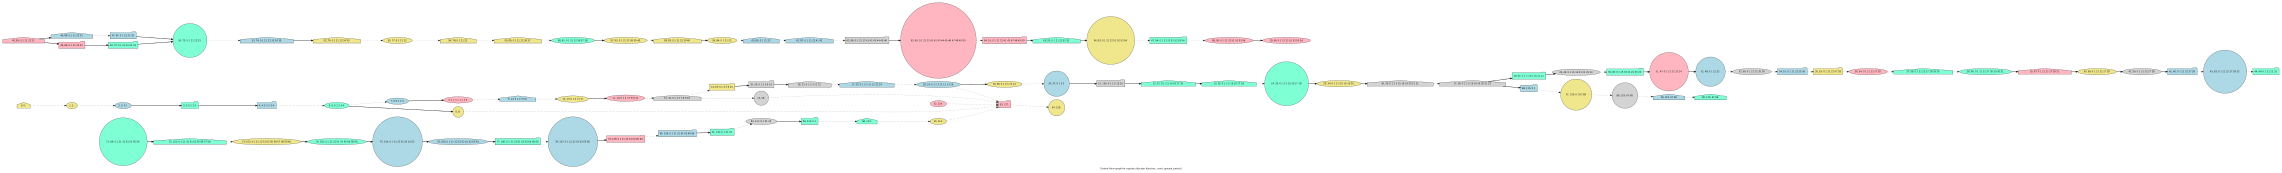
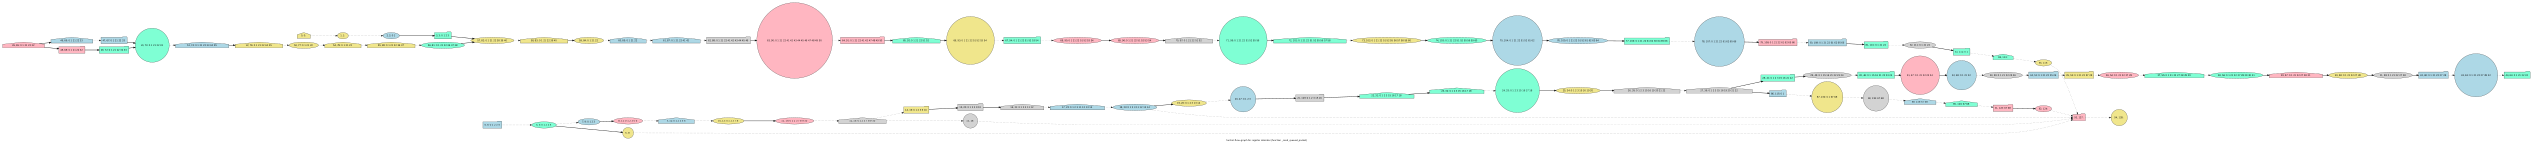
none -> (1189, 40)
(227, 106) -> (462, 38)
none -> (2003, 108)
